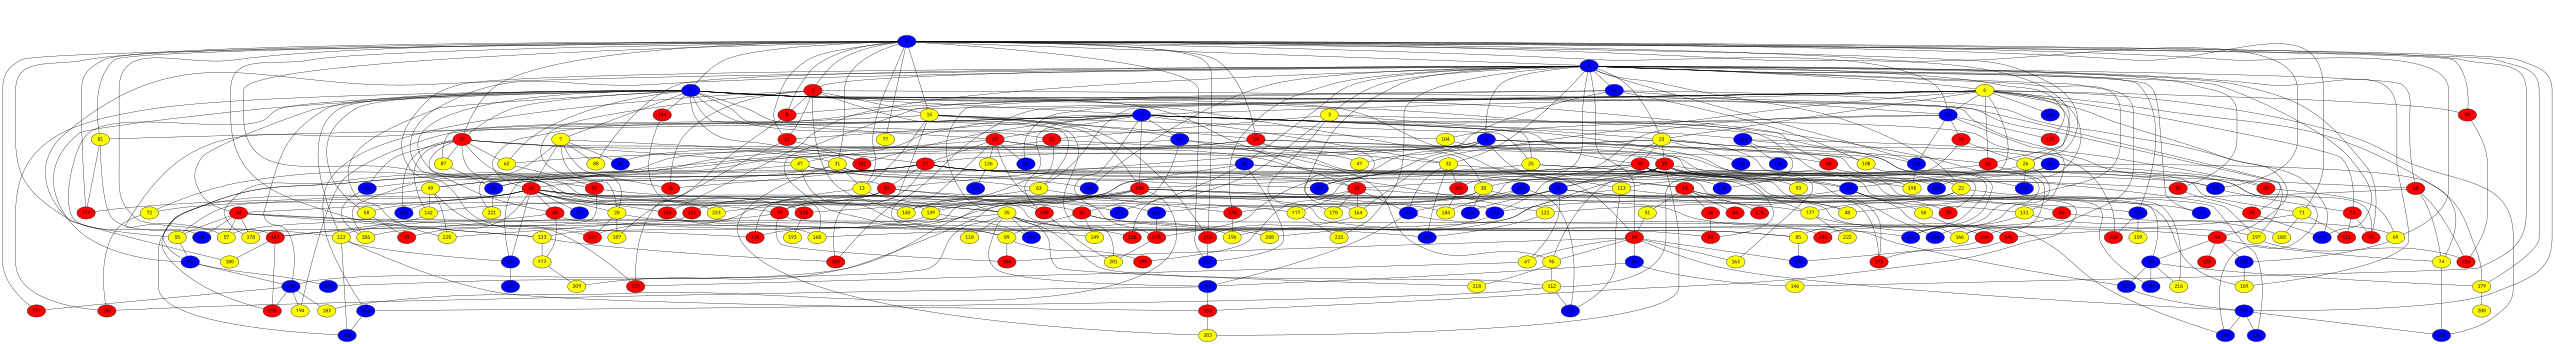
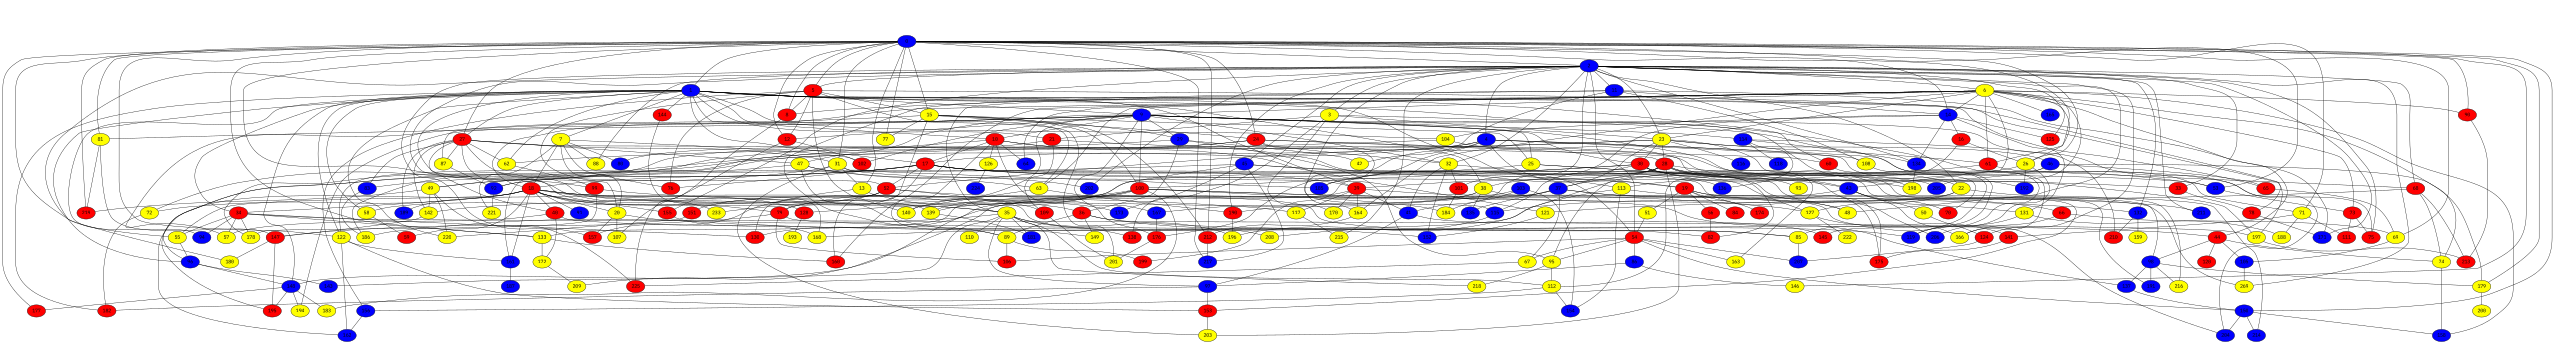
(898, 156) -> (908, 127)
(694, 227) -> (867, 152)
(2244, 286) -> (2244, 286)
